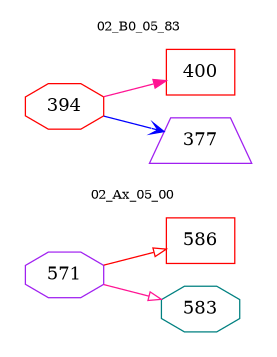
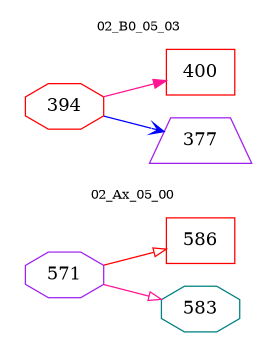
(139, 27) -> (139, 27)
